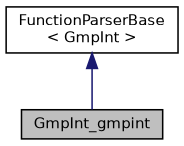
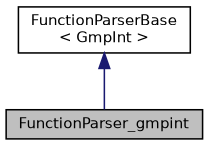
(92, 124) -> (104, 124)
